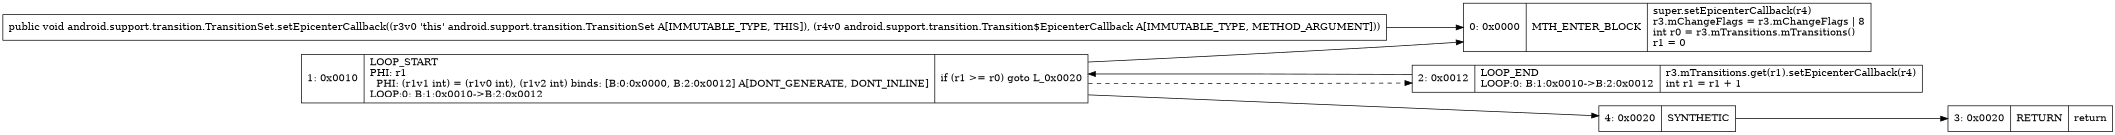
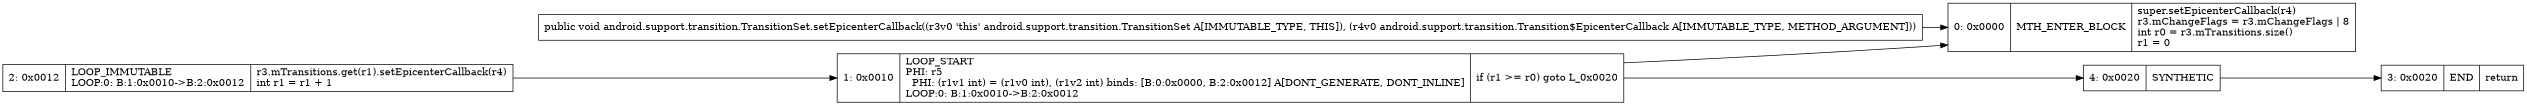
(1754, 32) -> (2215, 32)
(390, 73) -> (926, 72)
(1510, 73) -> (122, 72)
(1247, 84) -> none
(2040, 118) -> (2462, 78)
